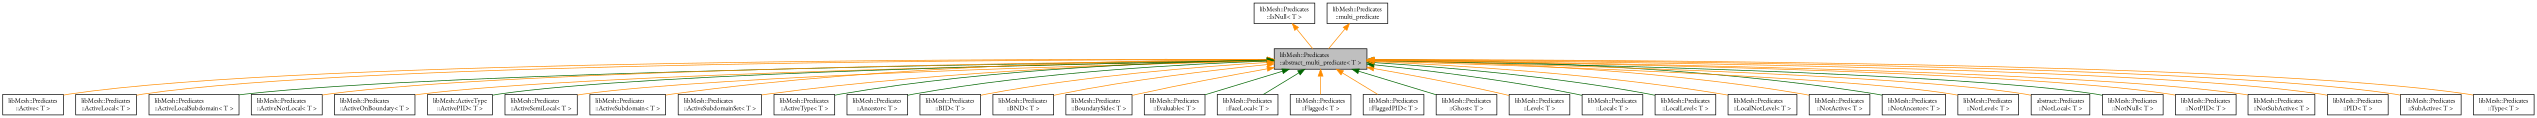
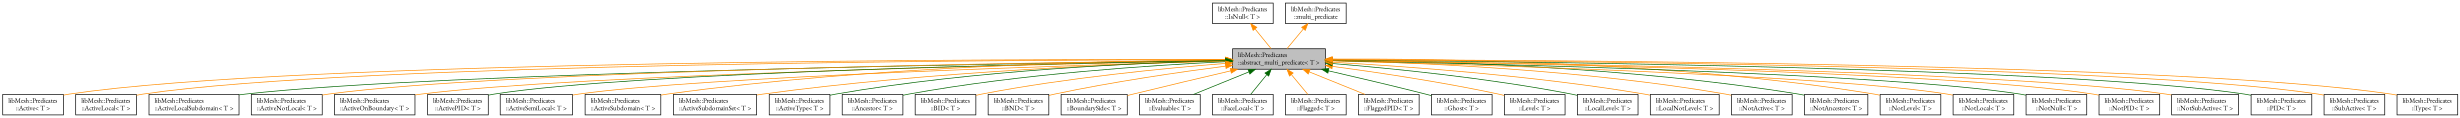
(1851, 67) -> (1792, 68)
(460, 105) -> (458, 105)
(1612, 105) -> none
(2060, 105) -> (1983, 105)
